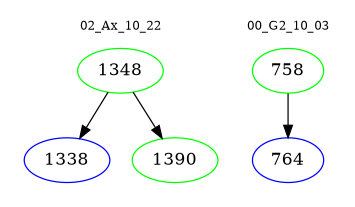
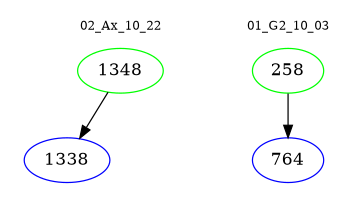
(289, 27) -> (289, 27)
(288, 71) -> (288, 71)
(175, 160) -> none
